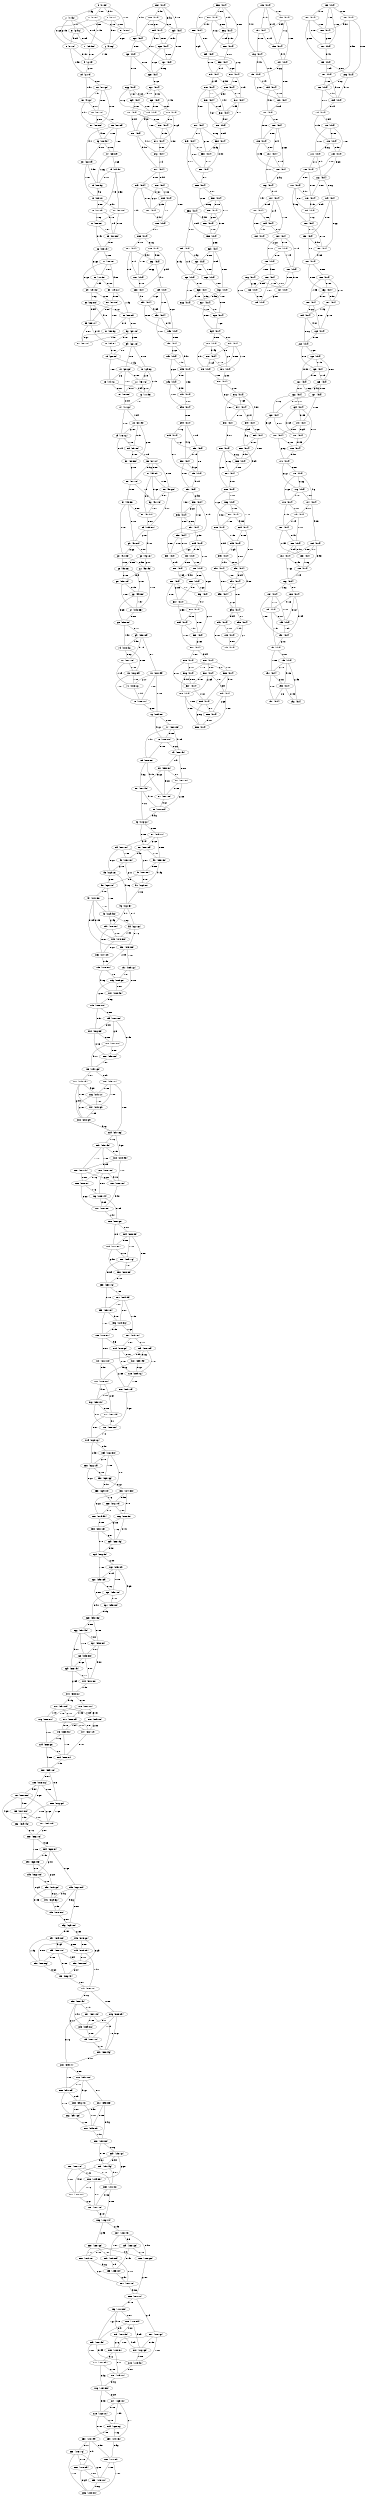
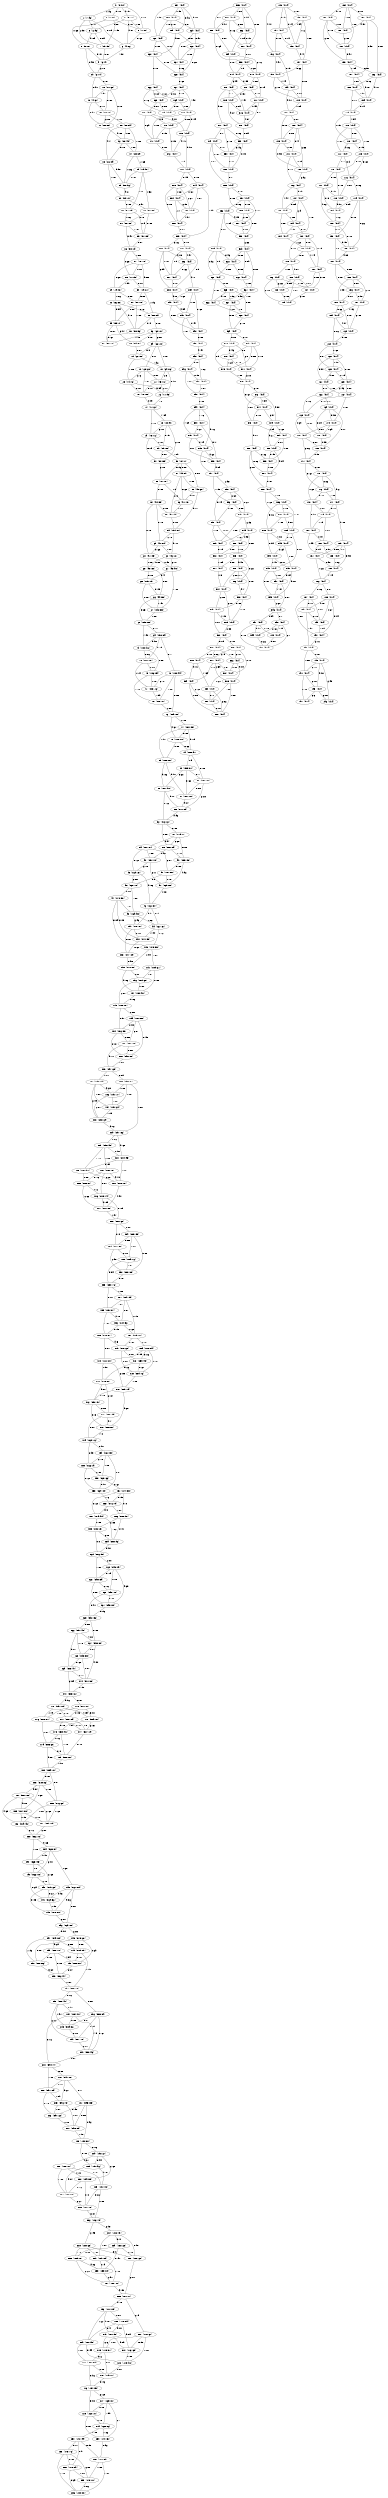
(220, 323) -> (243, 323)
(172, 357) -> none
(199, 588) -> none
none -> (256, 635)
